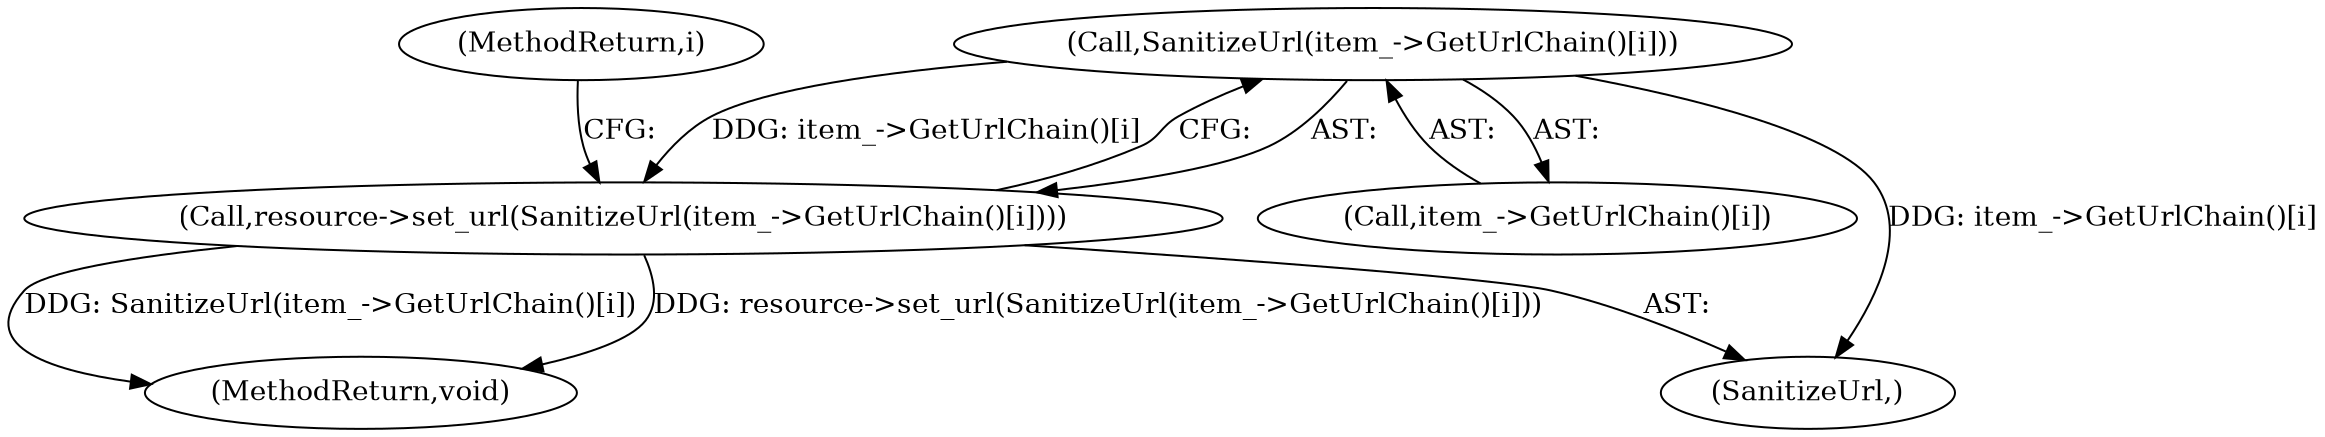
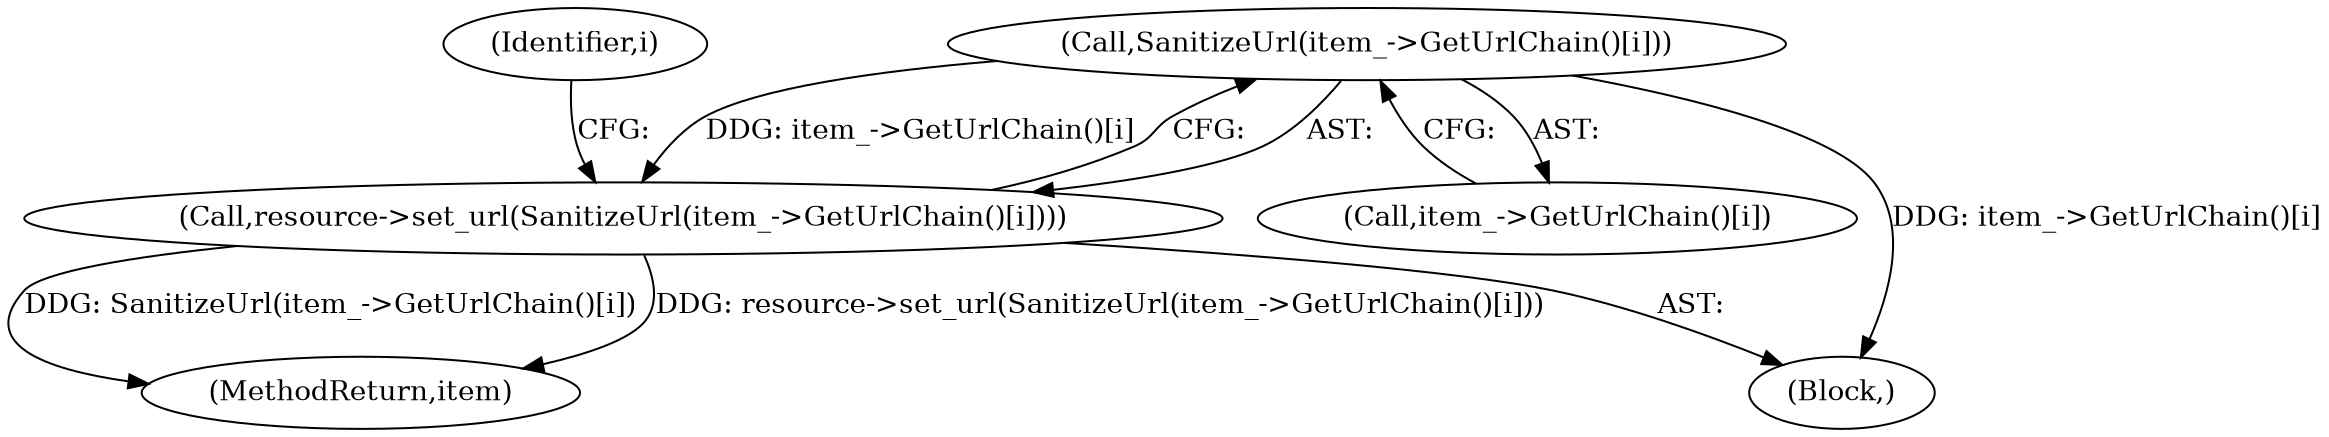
(581, 44) -> (575, 44)
(1467, 131) -> (1464, 131)
(361, 393) -> (361, 393)
(1808, 393) -> (1842, 393)
